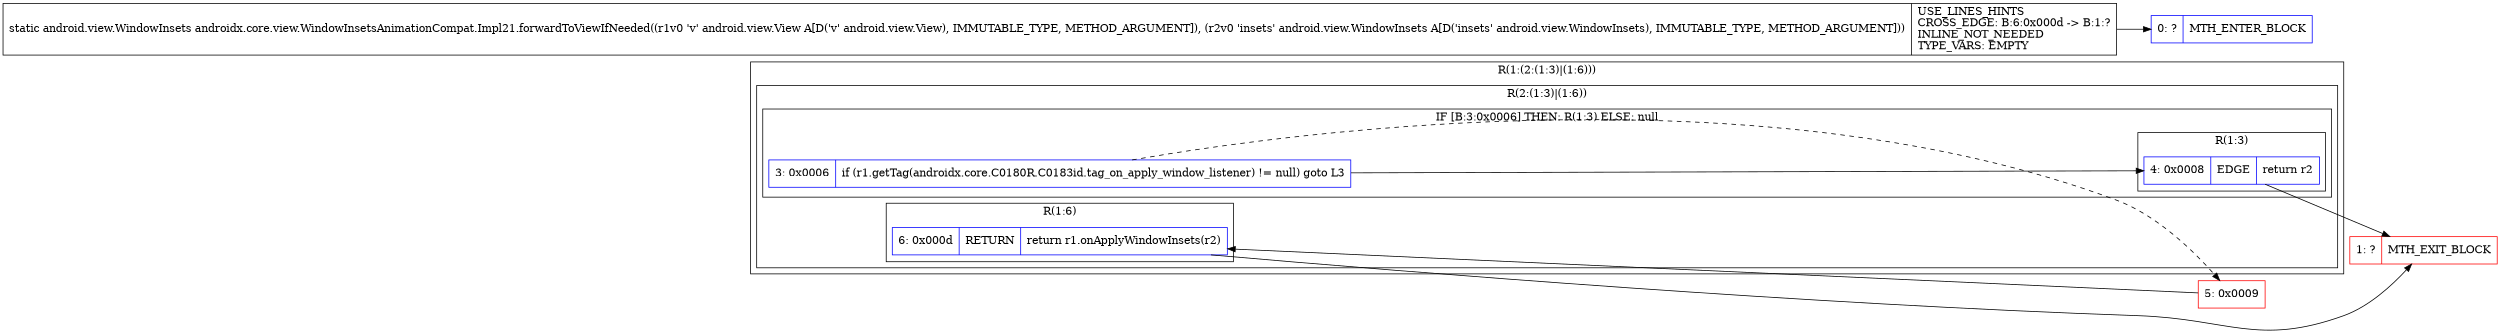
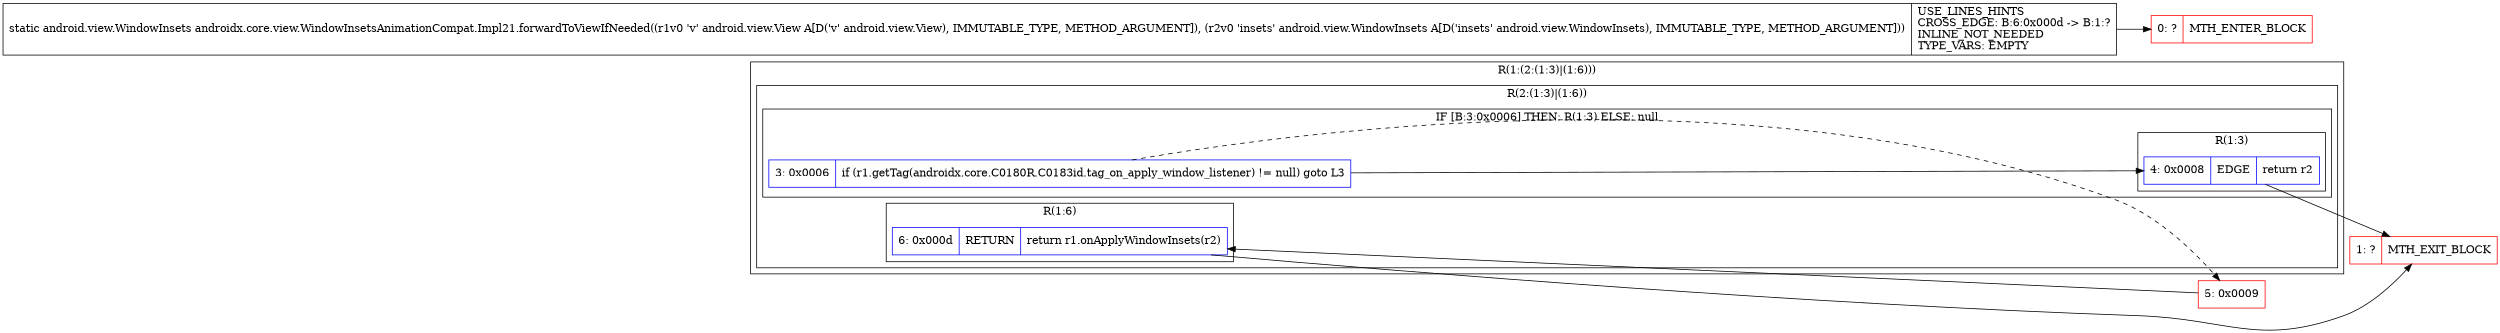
(2232, 29) -> (2232, 29)
